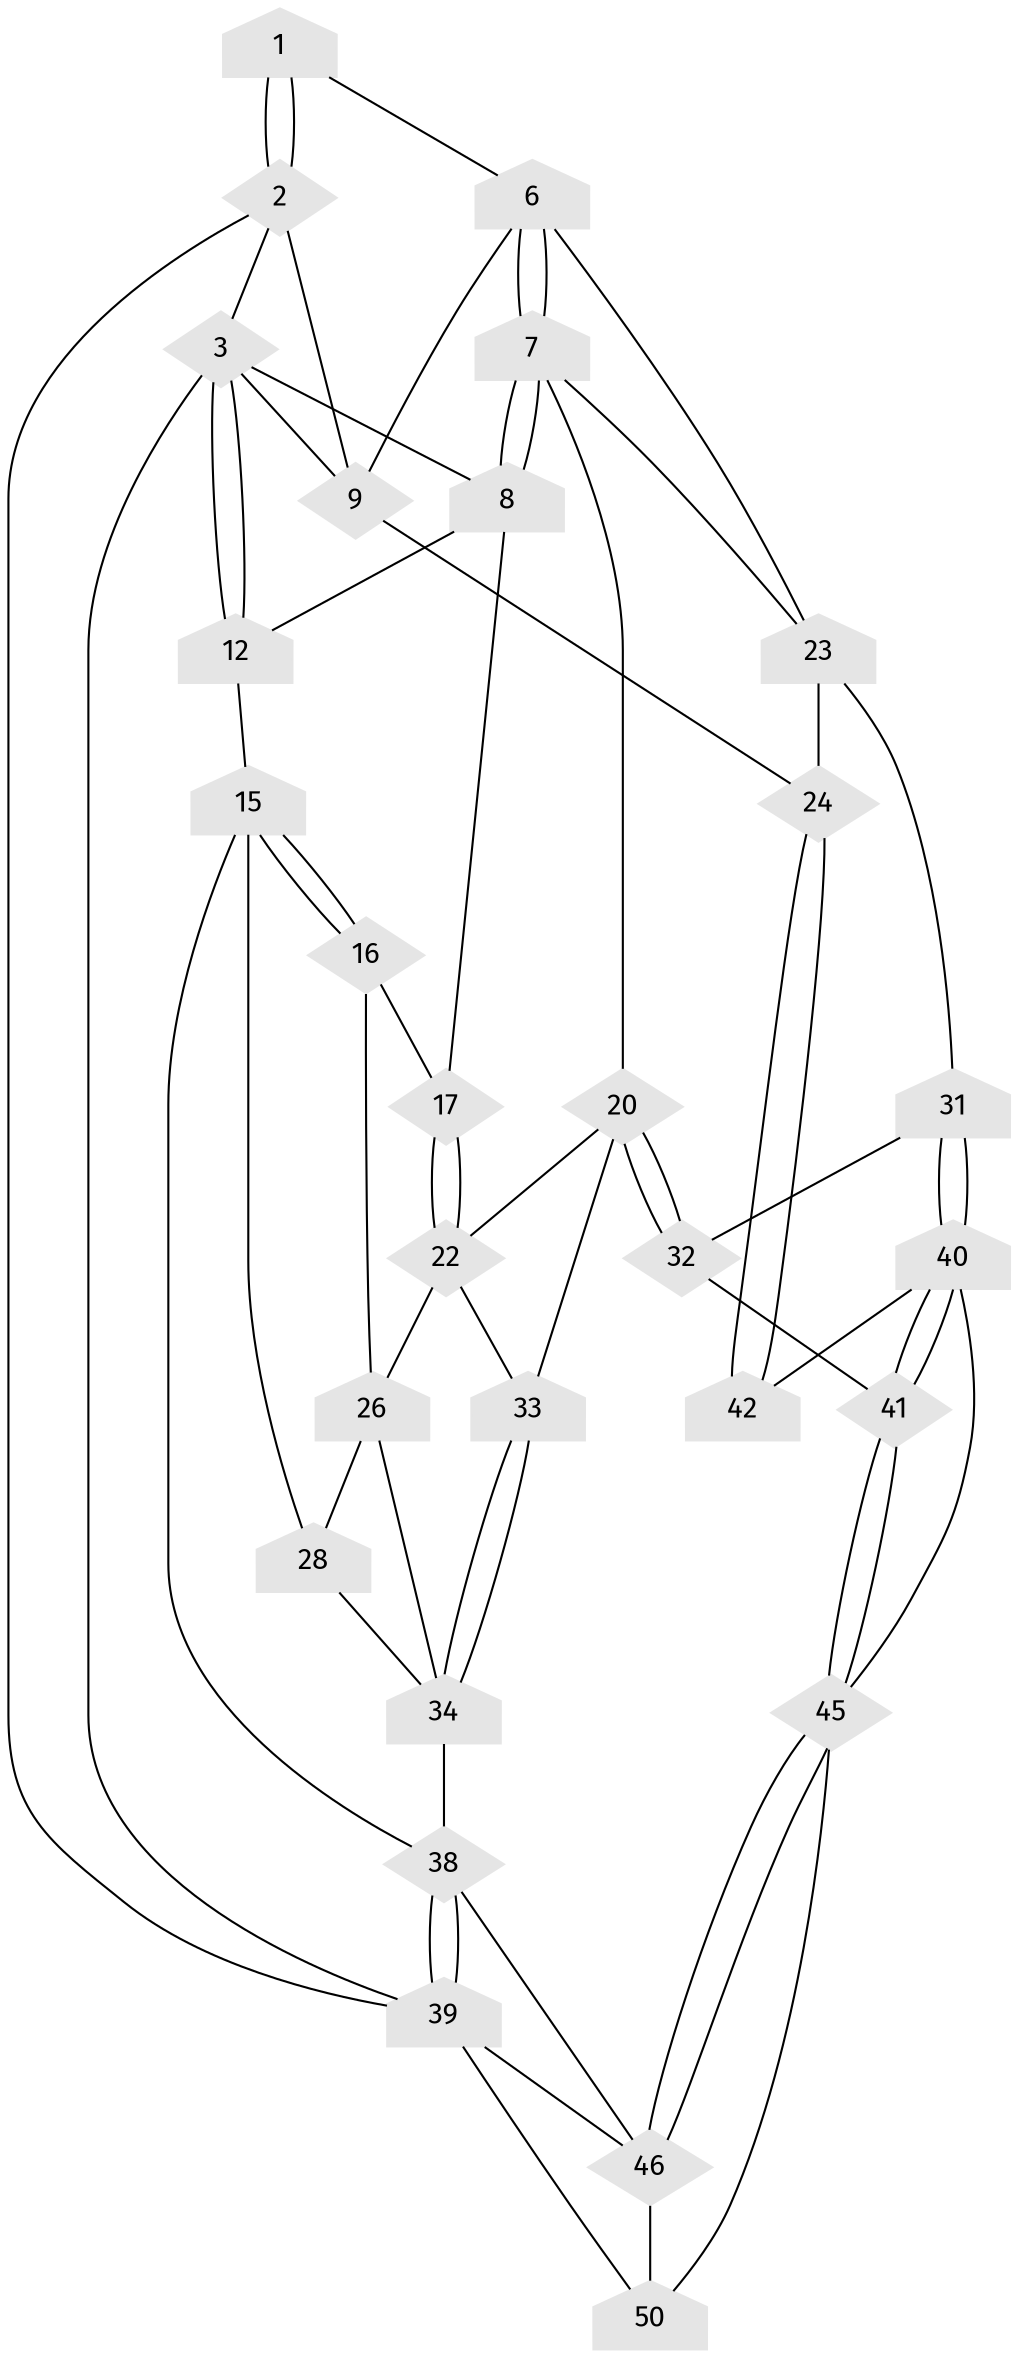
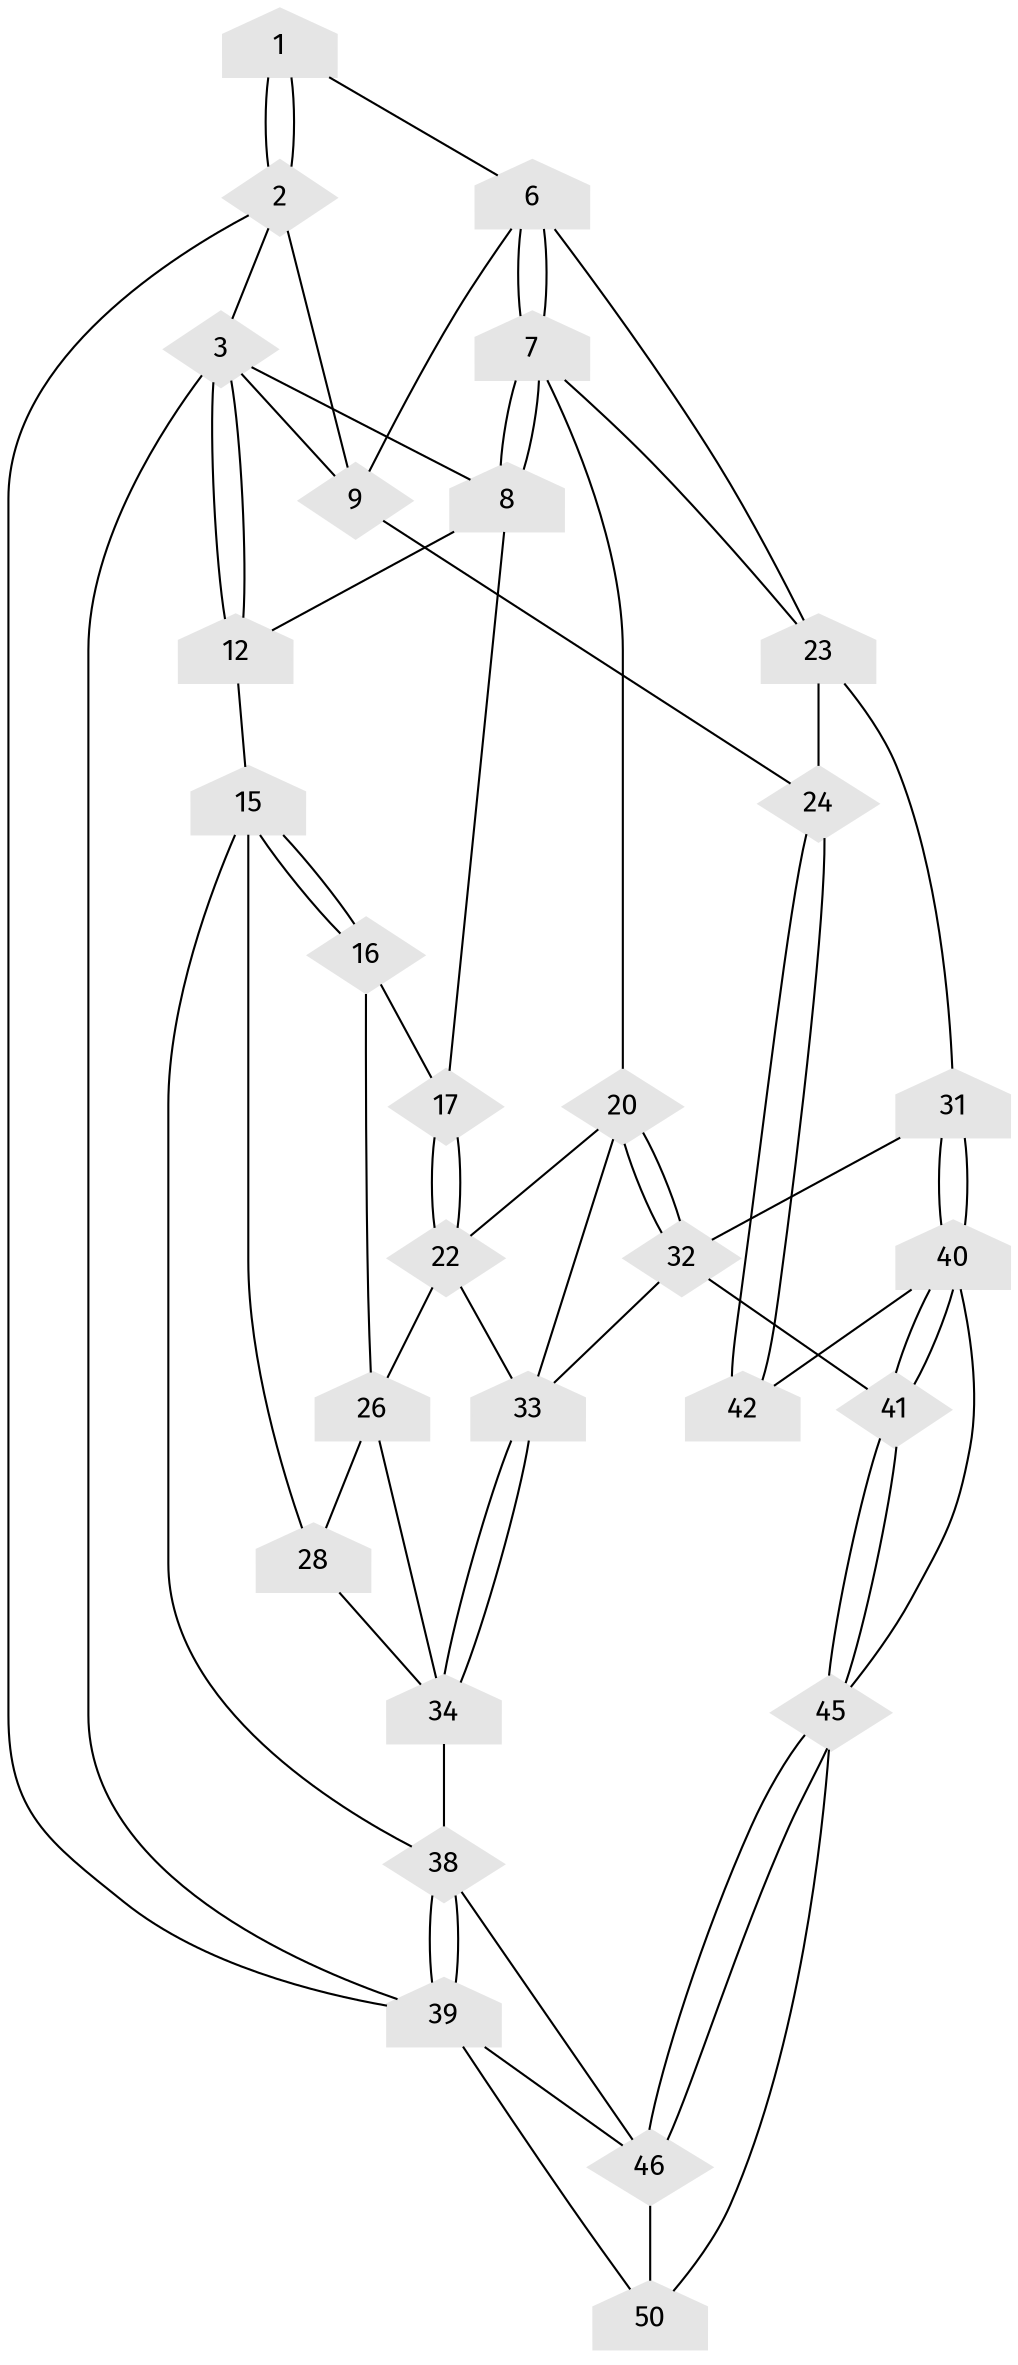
none -> (607, 1333)
